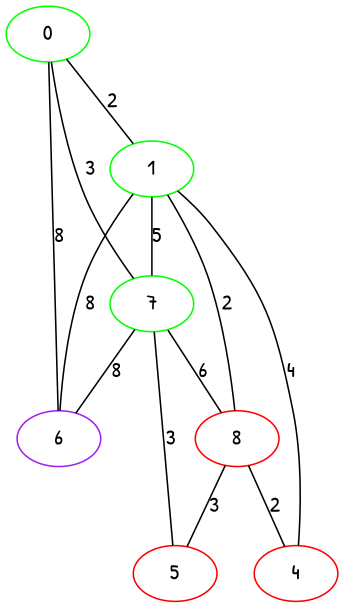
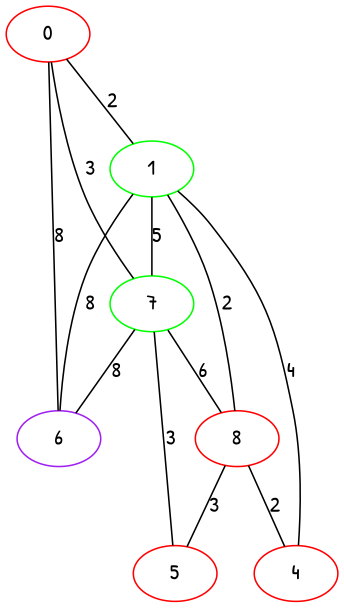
(48, 34) -> (48, 34)
